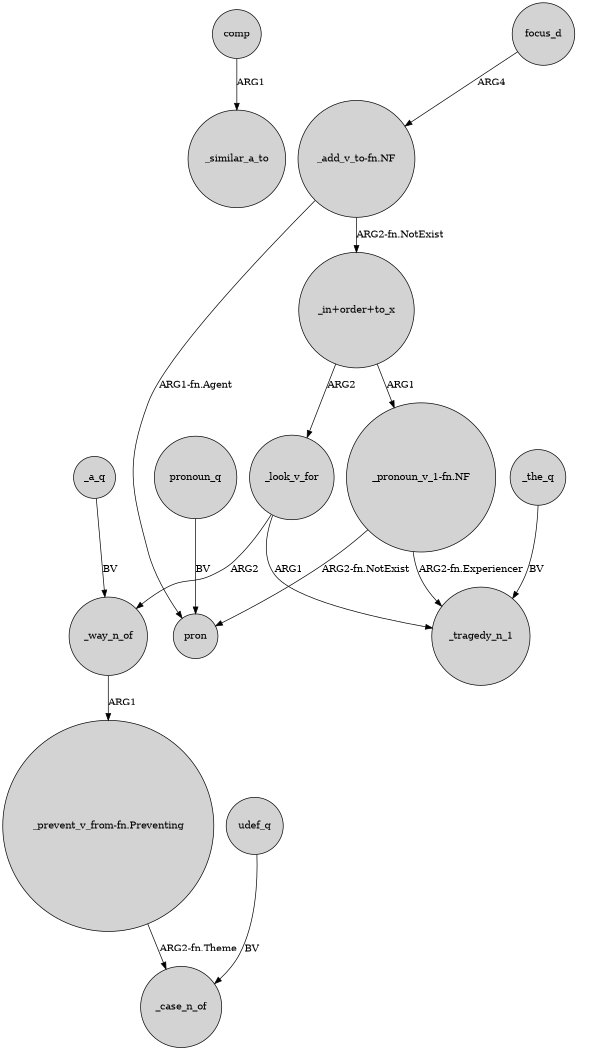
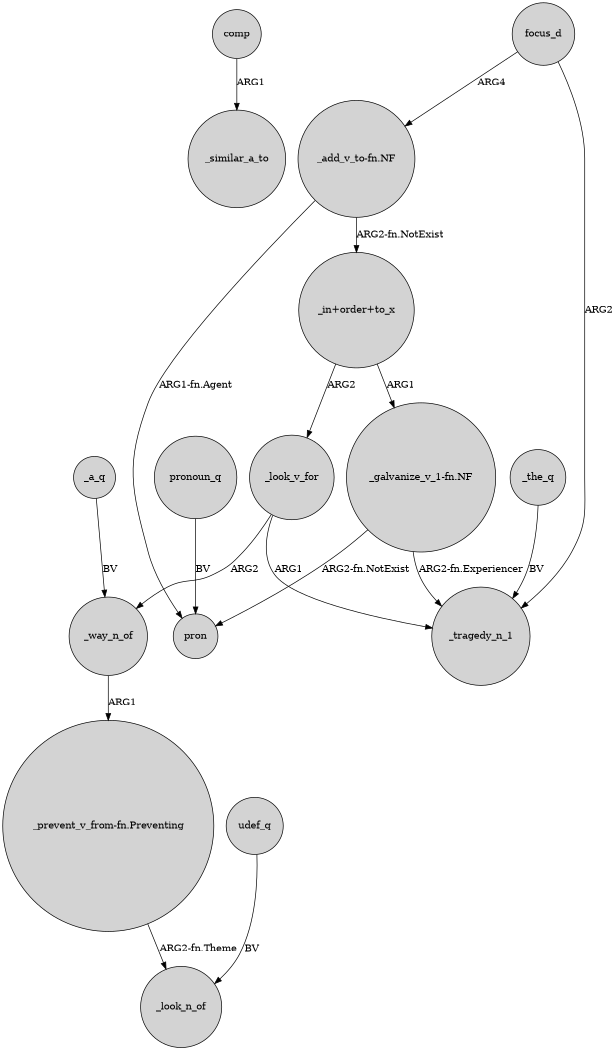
none -> (585, 340)
(421, 477) -> (421, 477)
(181, 1007) -> (181, 1007)
